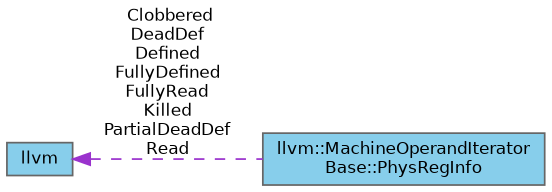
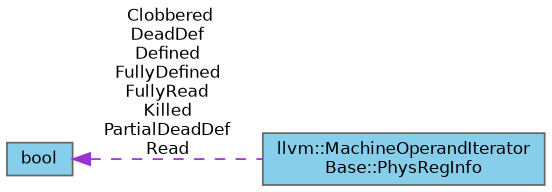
(40, 159) -> (40, 159)
